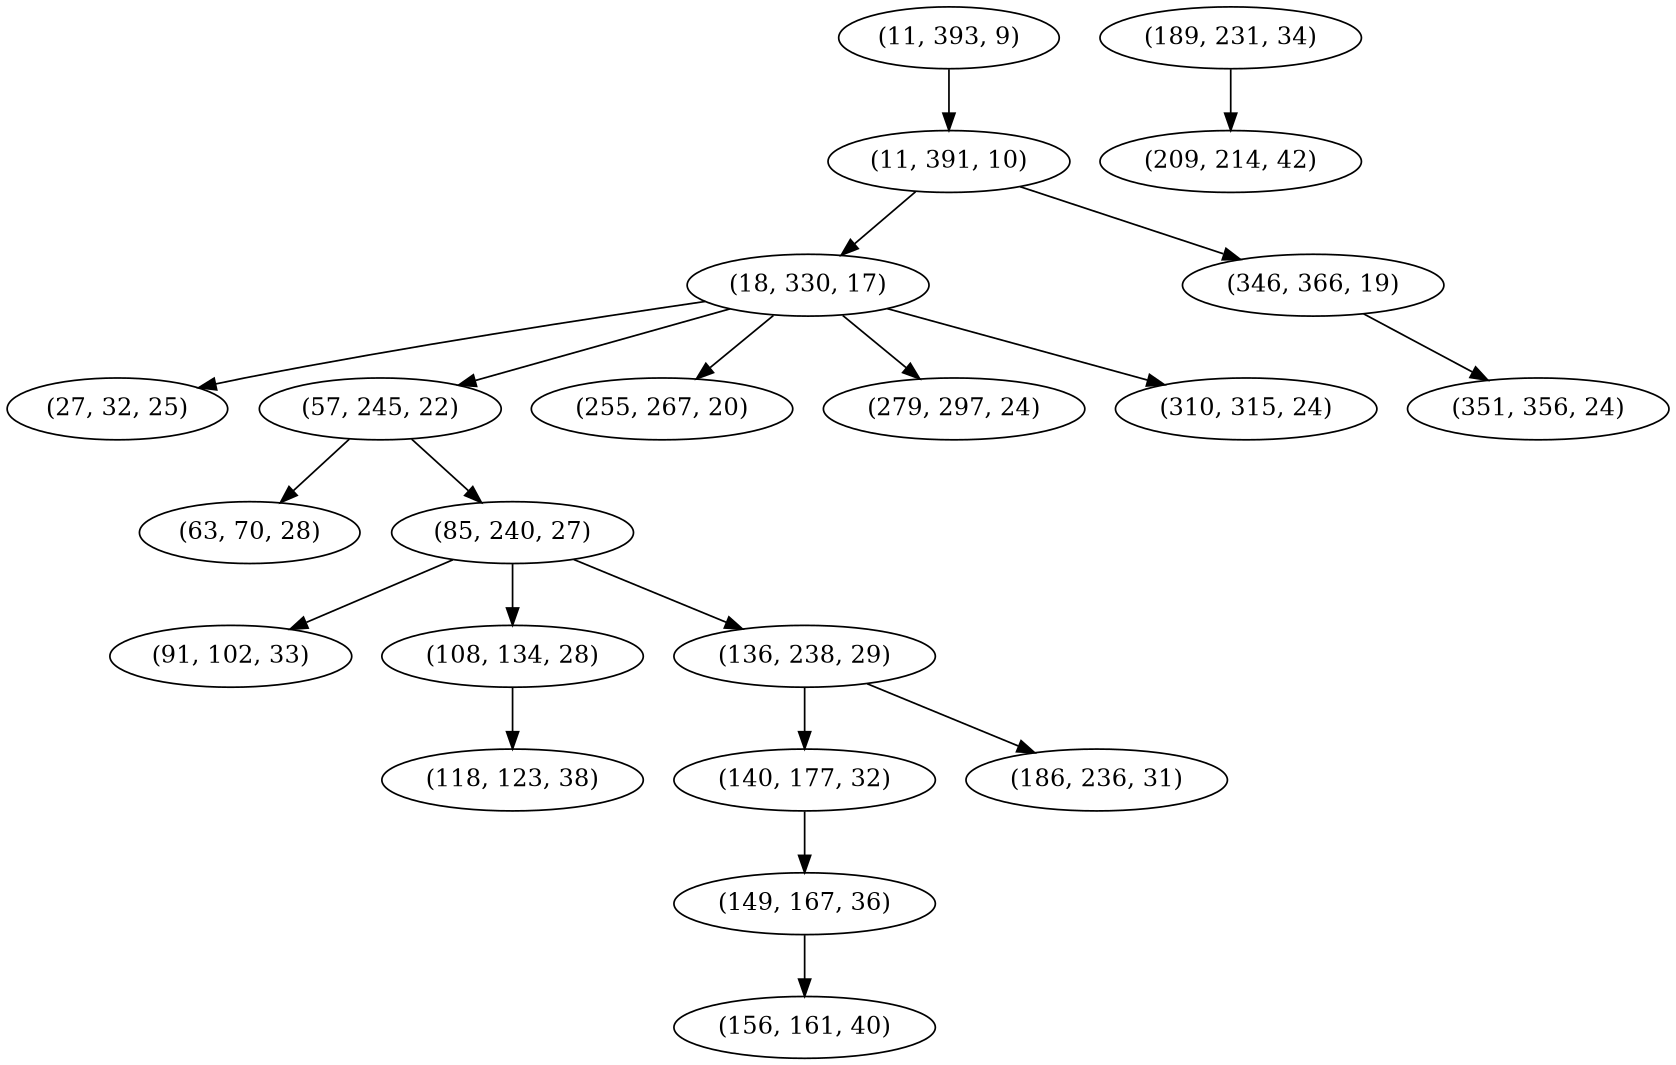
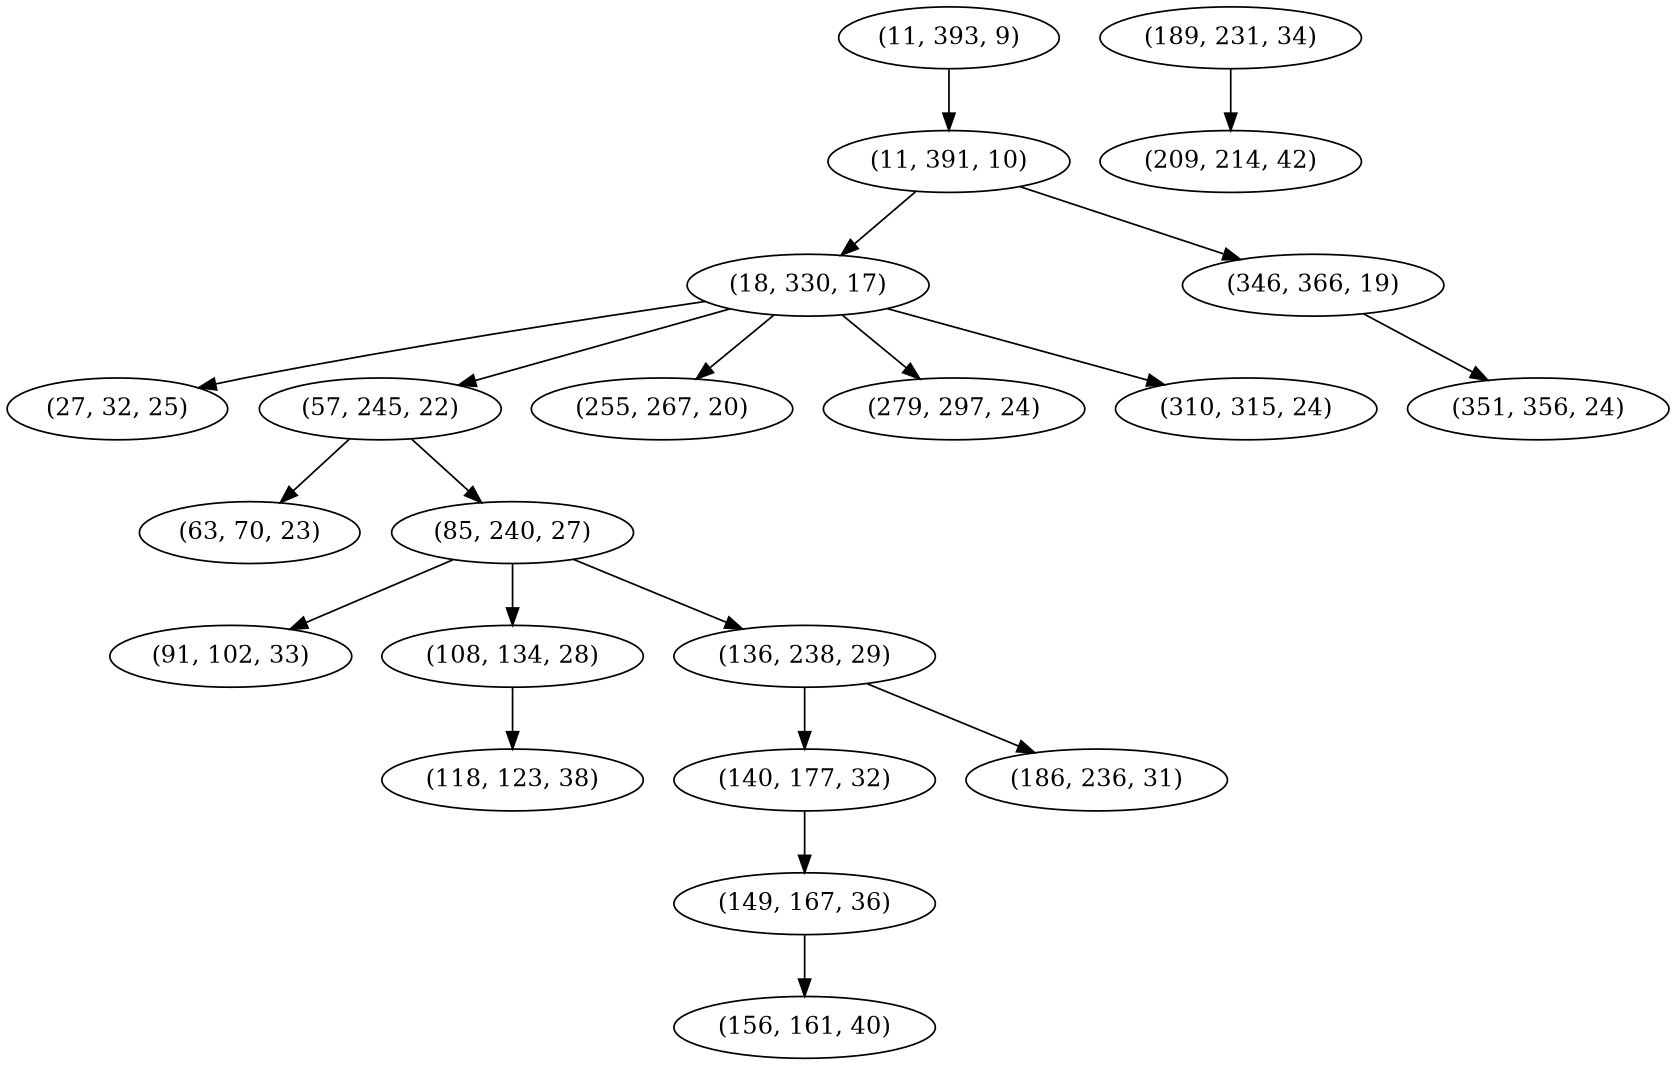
(250, 533) -> (250, 533)
